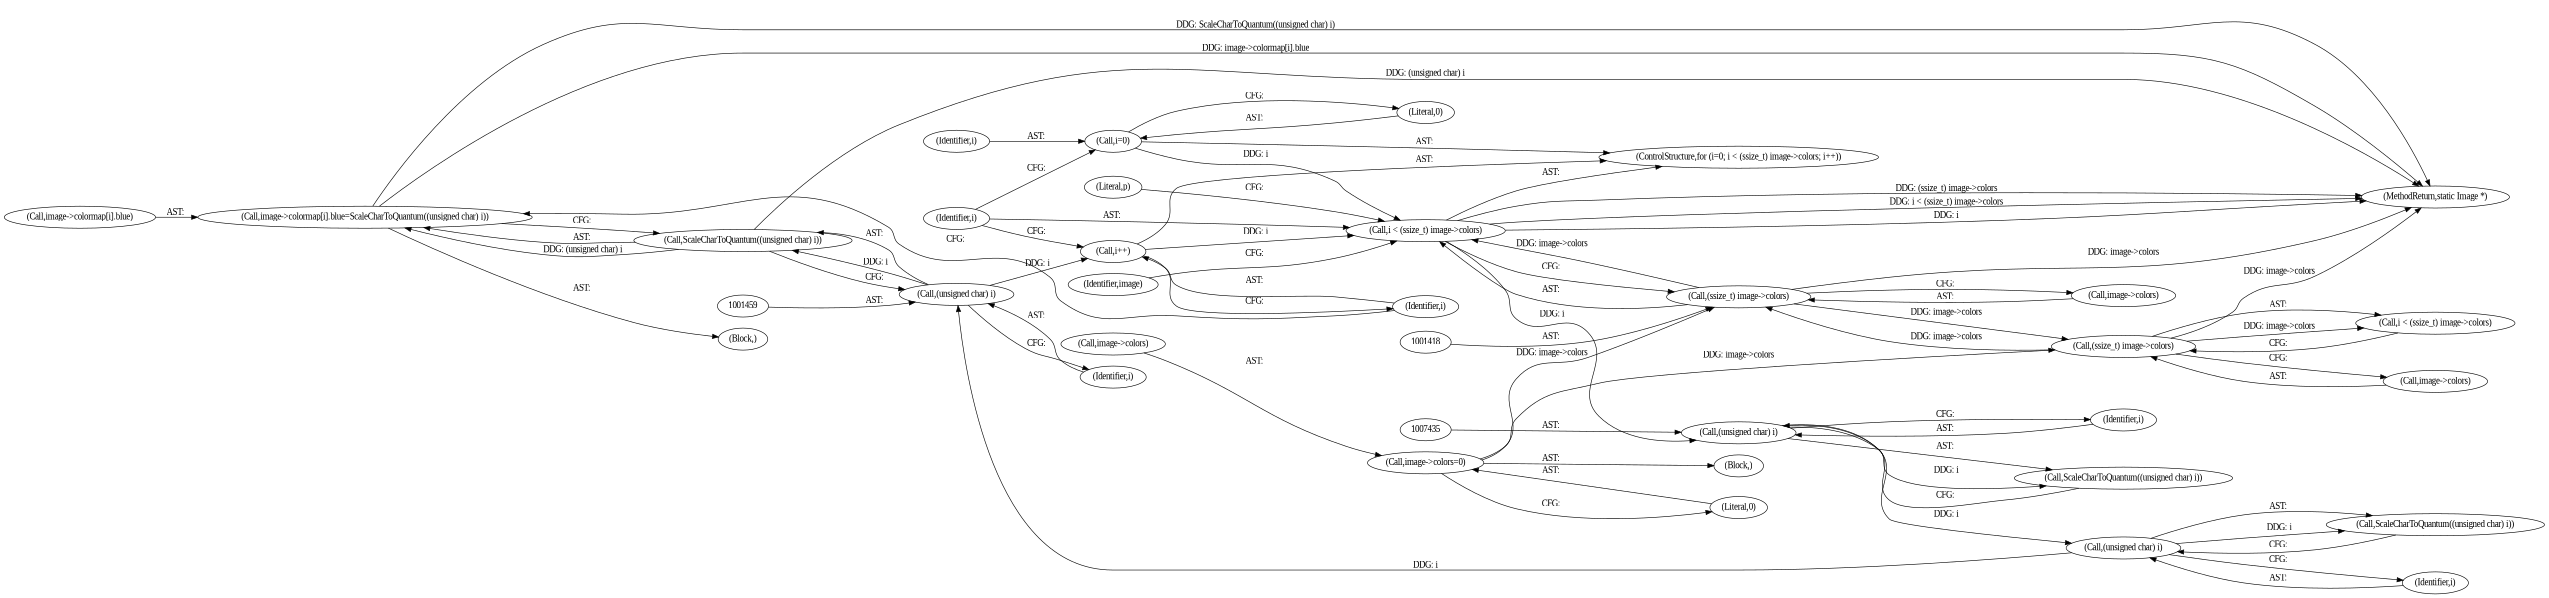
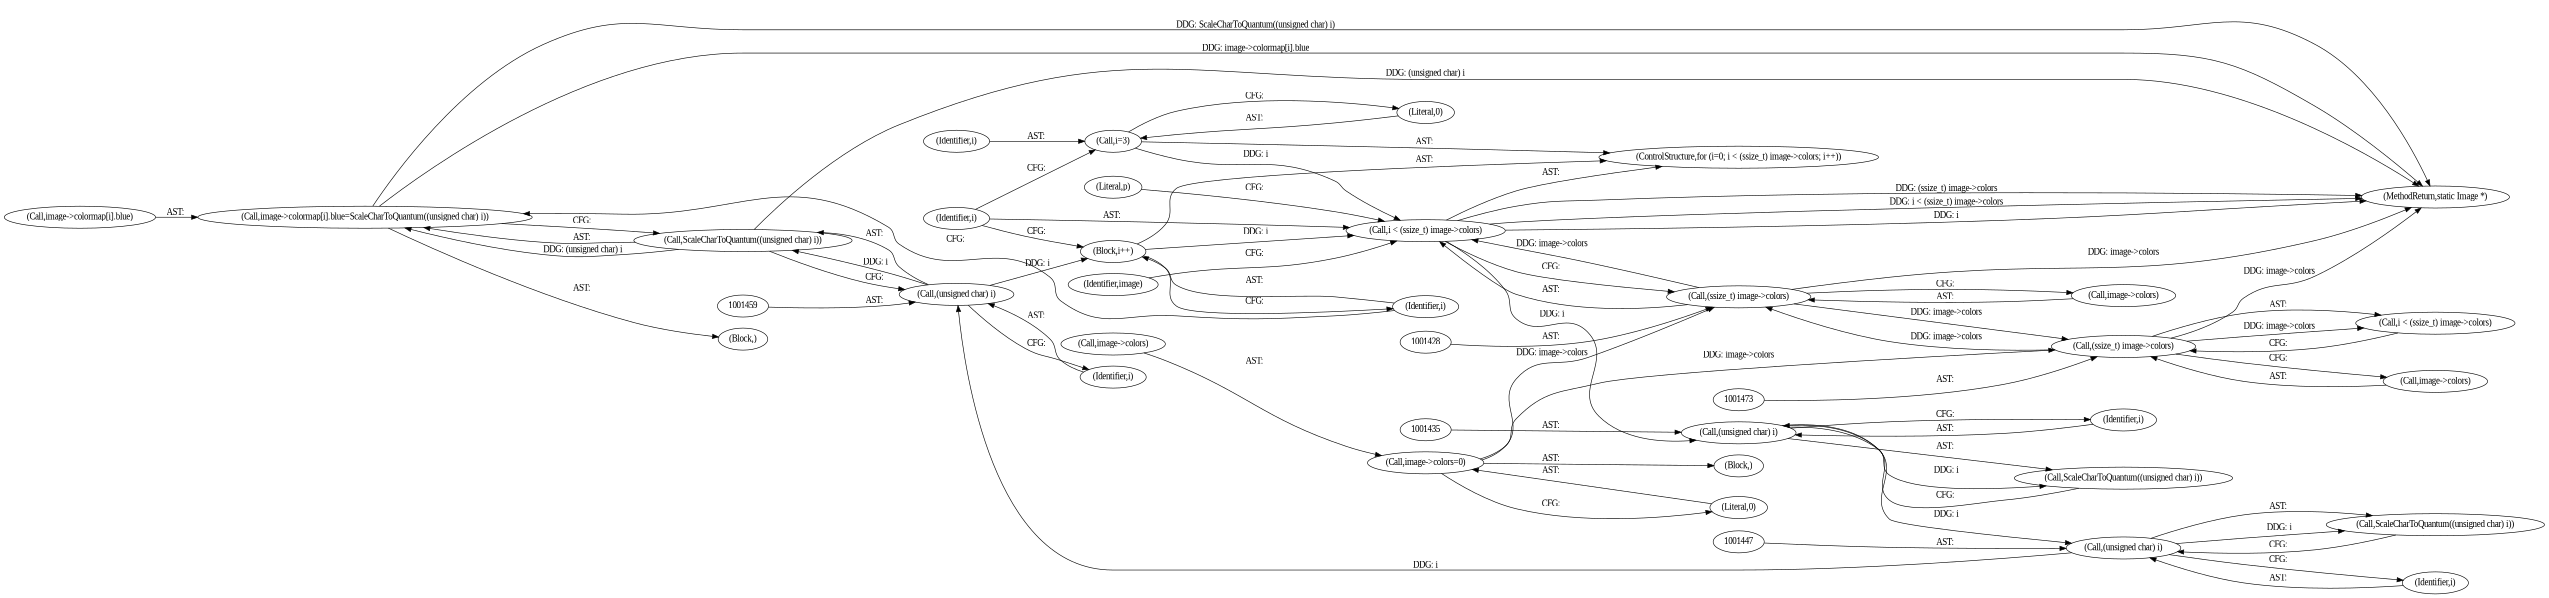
(1113, 141) -> (1113, 141)
(1113, 252) -> (1113, 252)
(1426, 342) -> (1426, 342)
none -> (1739, 400)
(1426, 430) -> (1426, 430)
none -> (1739, 542)
